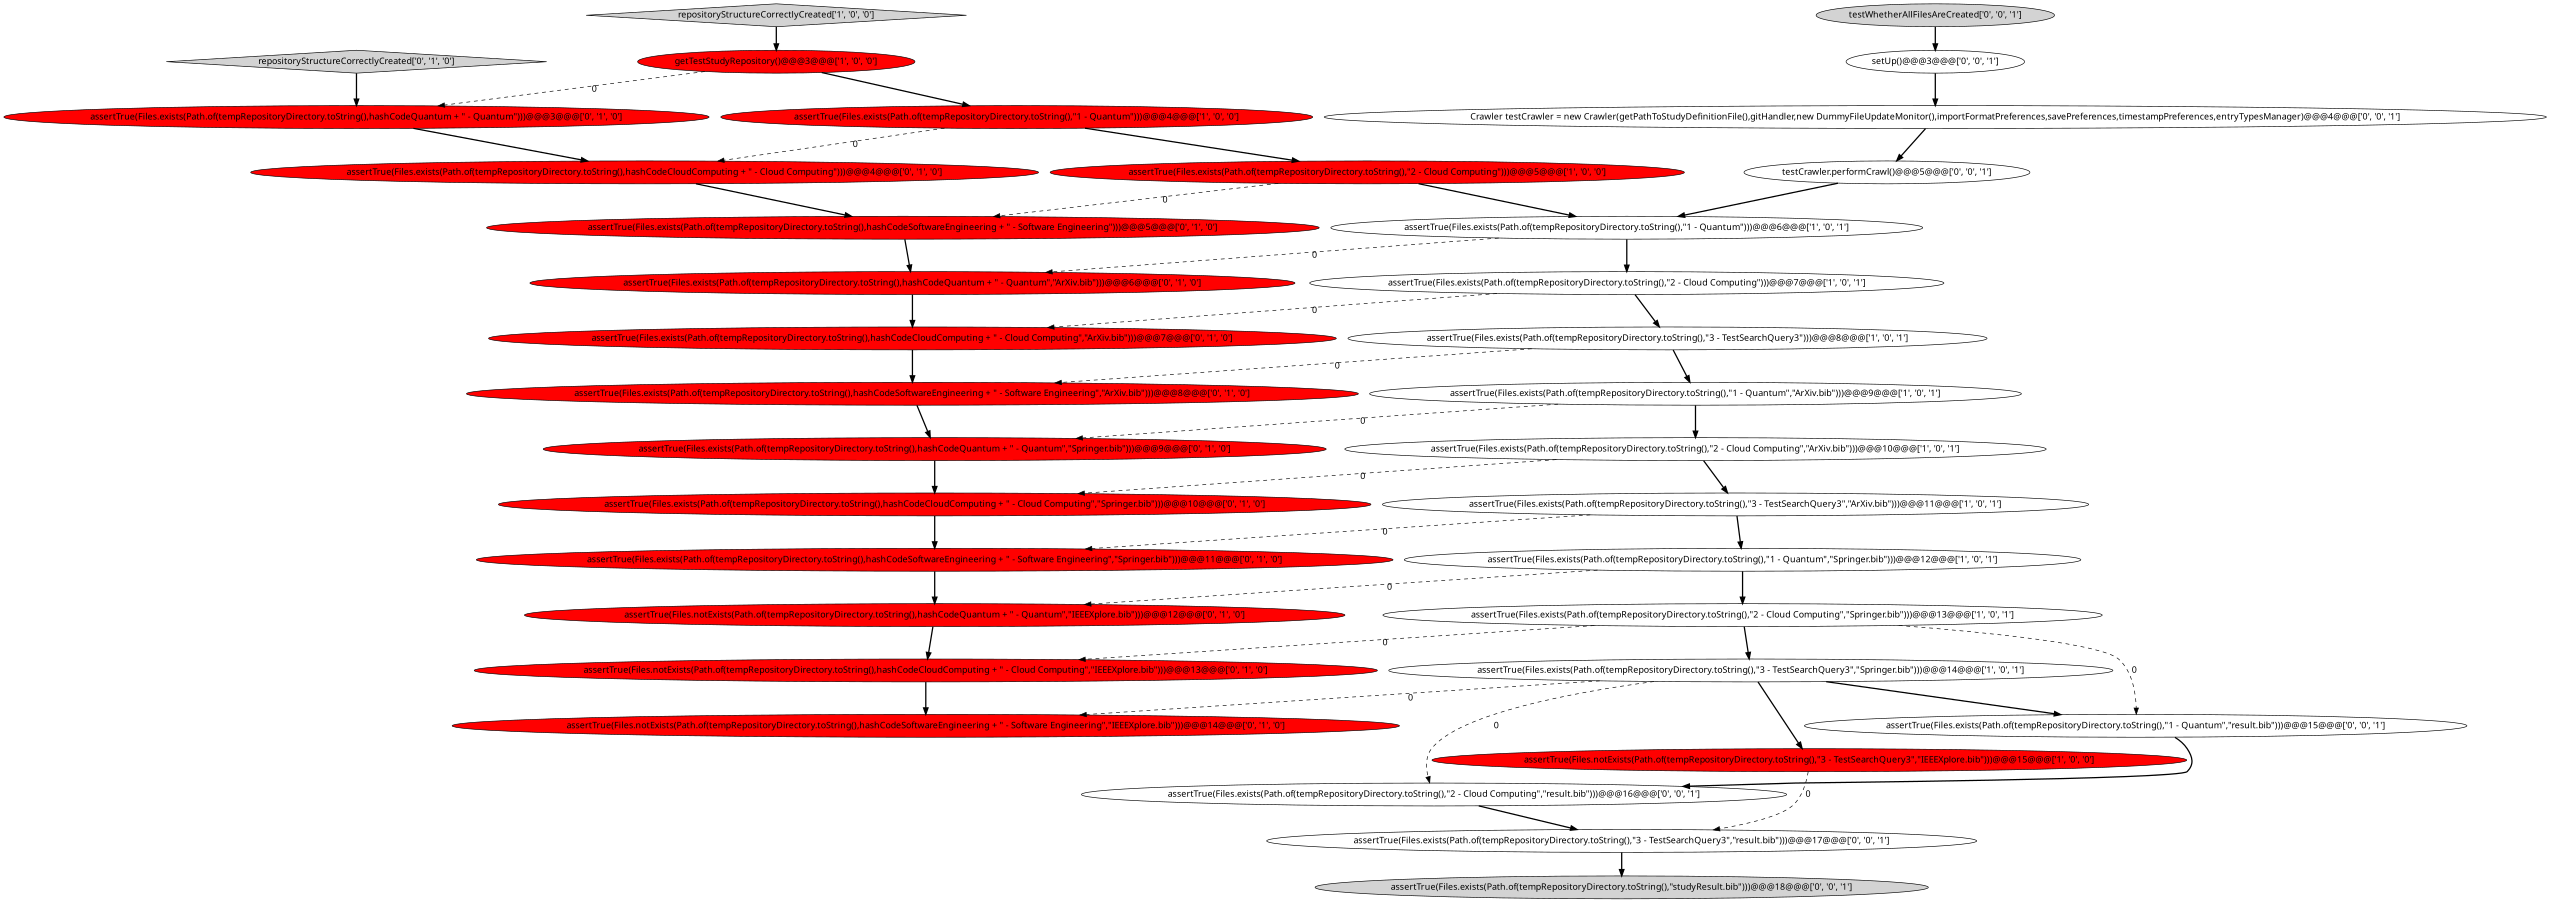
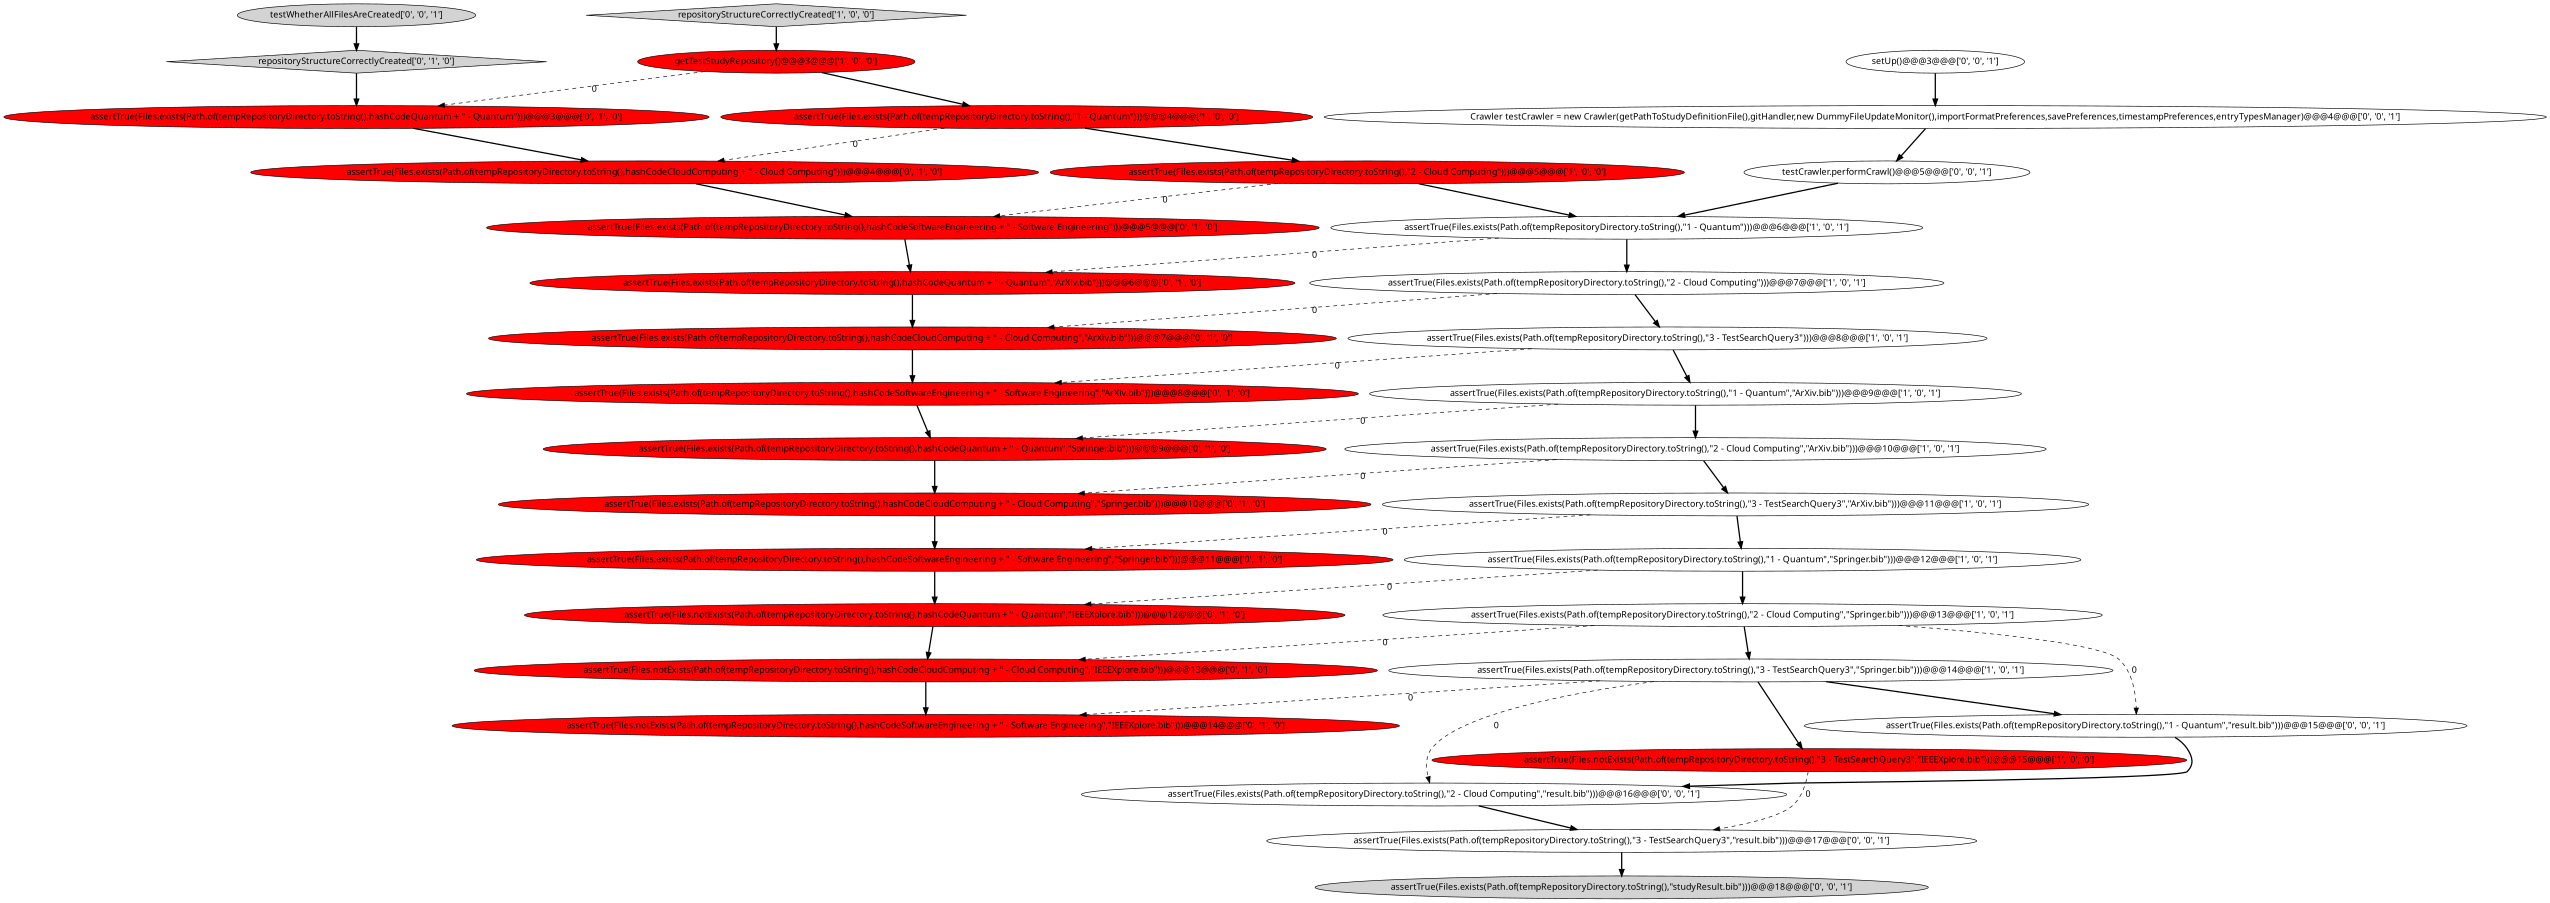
(1935, 35) -> (356, 35)
